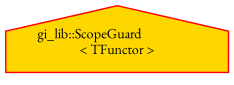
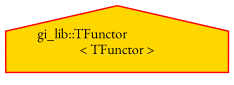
(117, 43) -> (117, 43)
